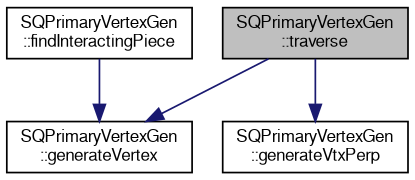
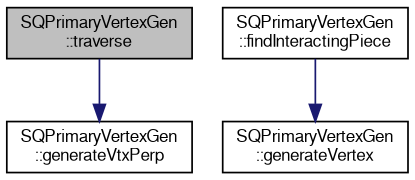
(215, 86) -> none
